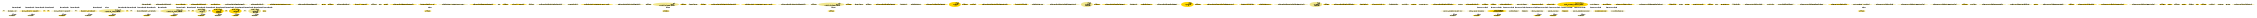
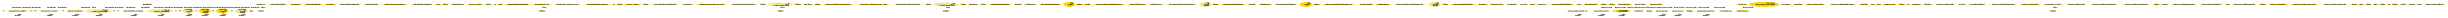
(1021, 4) -> (1138, 4)
(48, 6) -> none
(1569, 7) -> (1743, 8)
